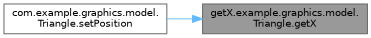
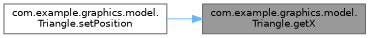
(285, 19) -> (284, 19)
